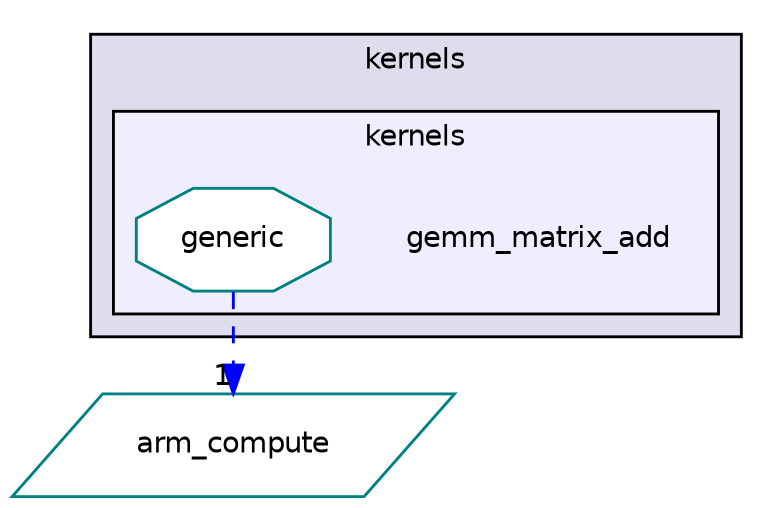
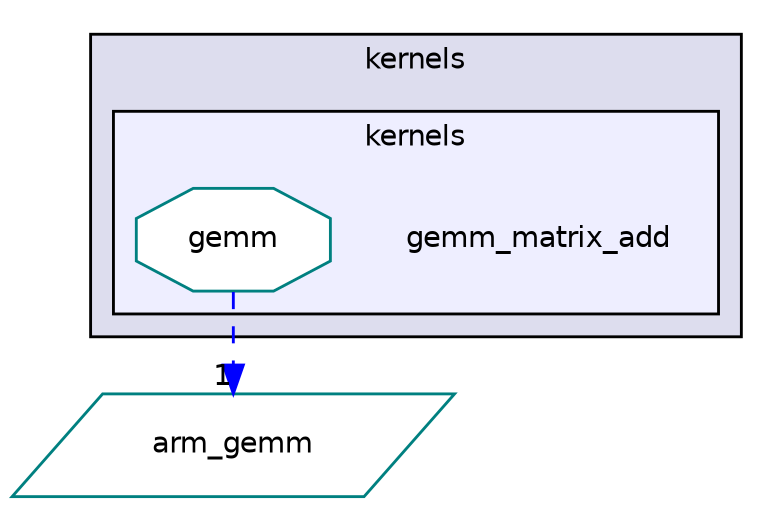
(233, 240) -> (233, 240)
(233, 445) -> (233, 445)
